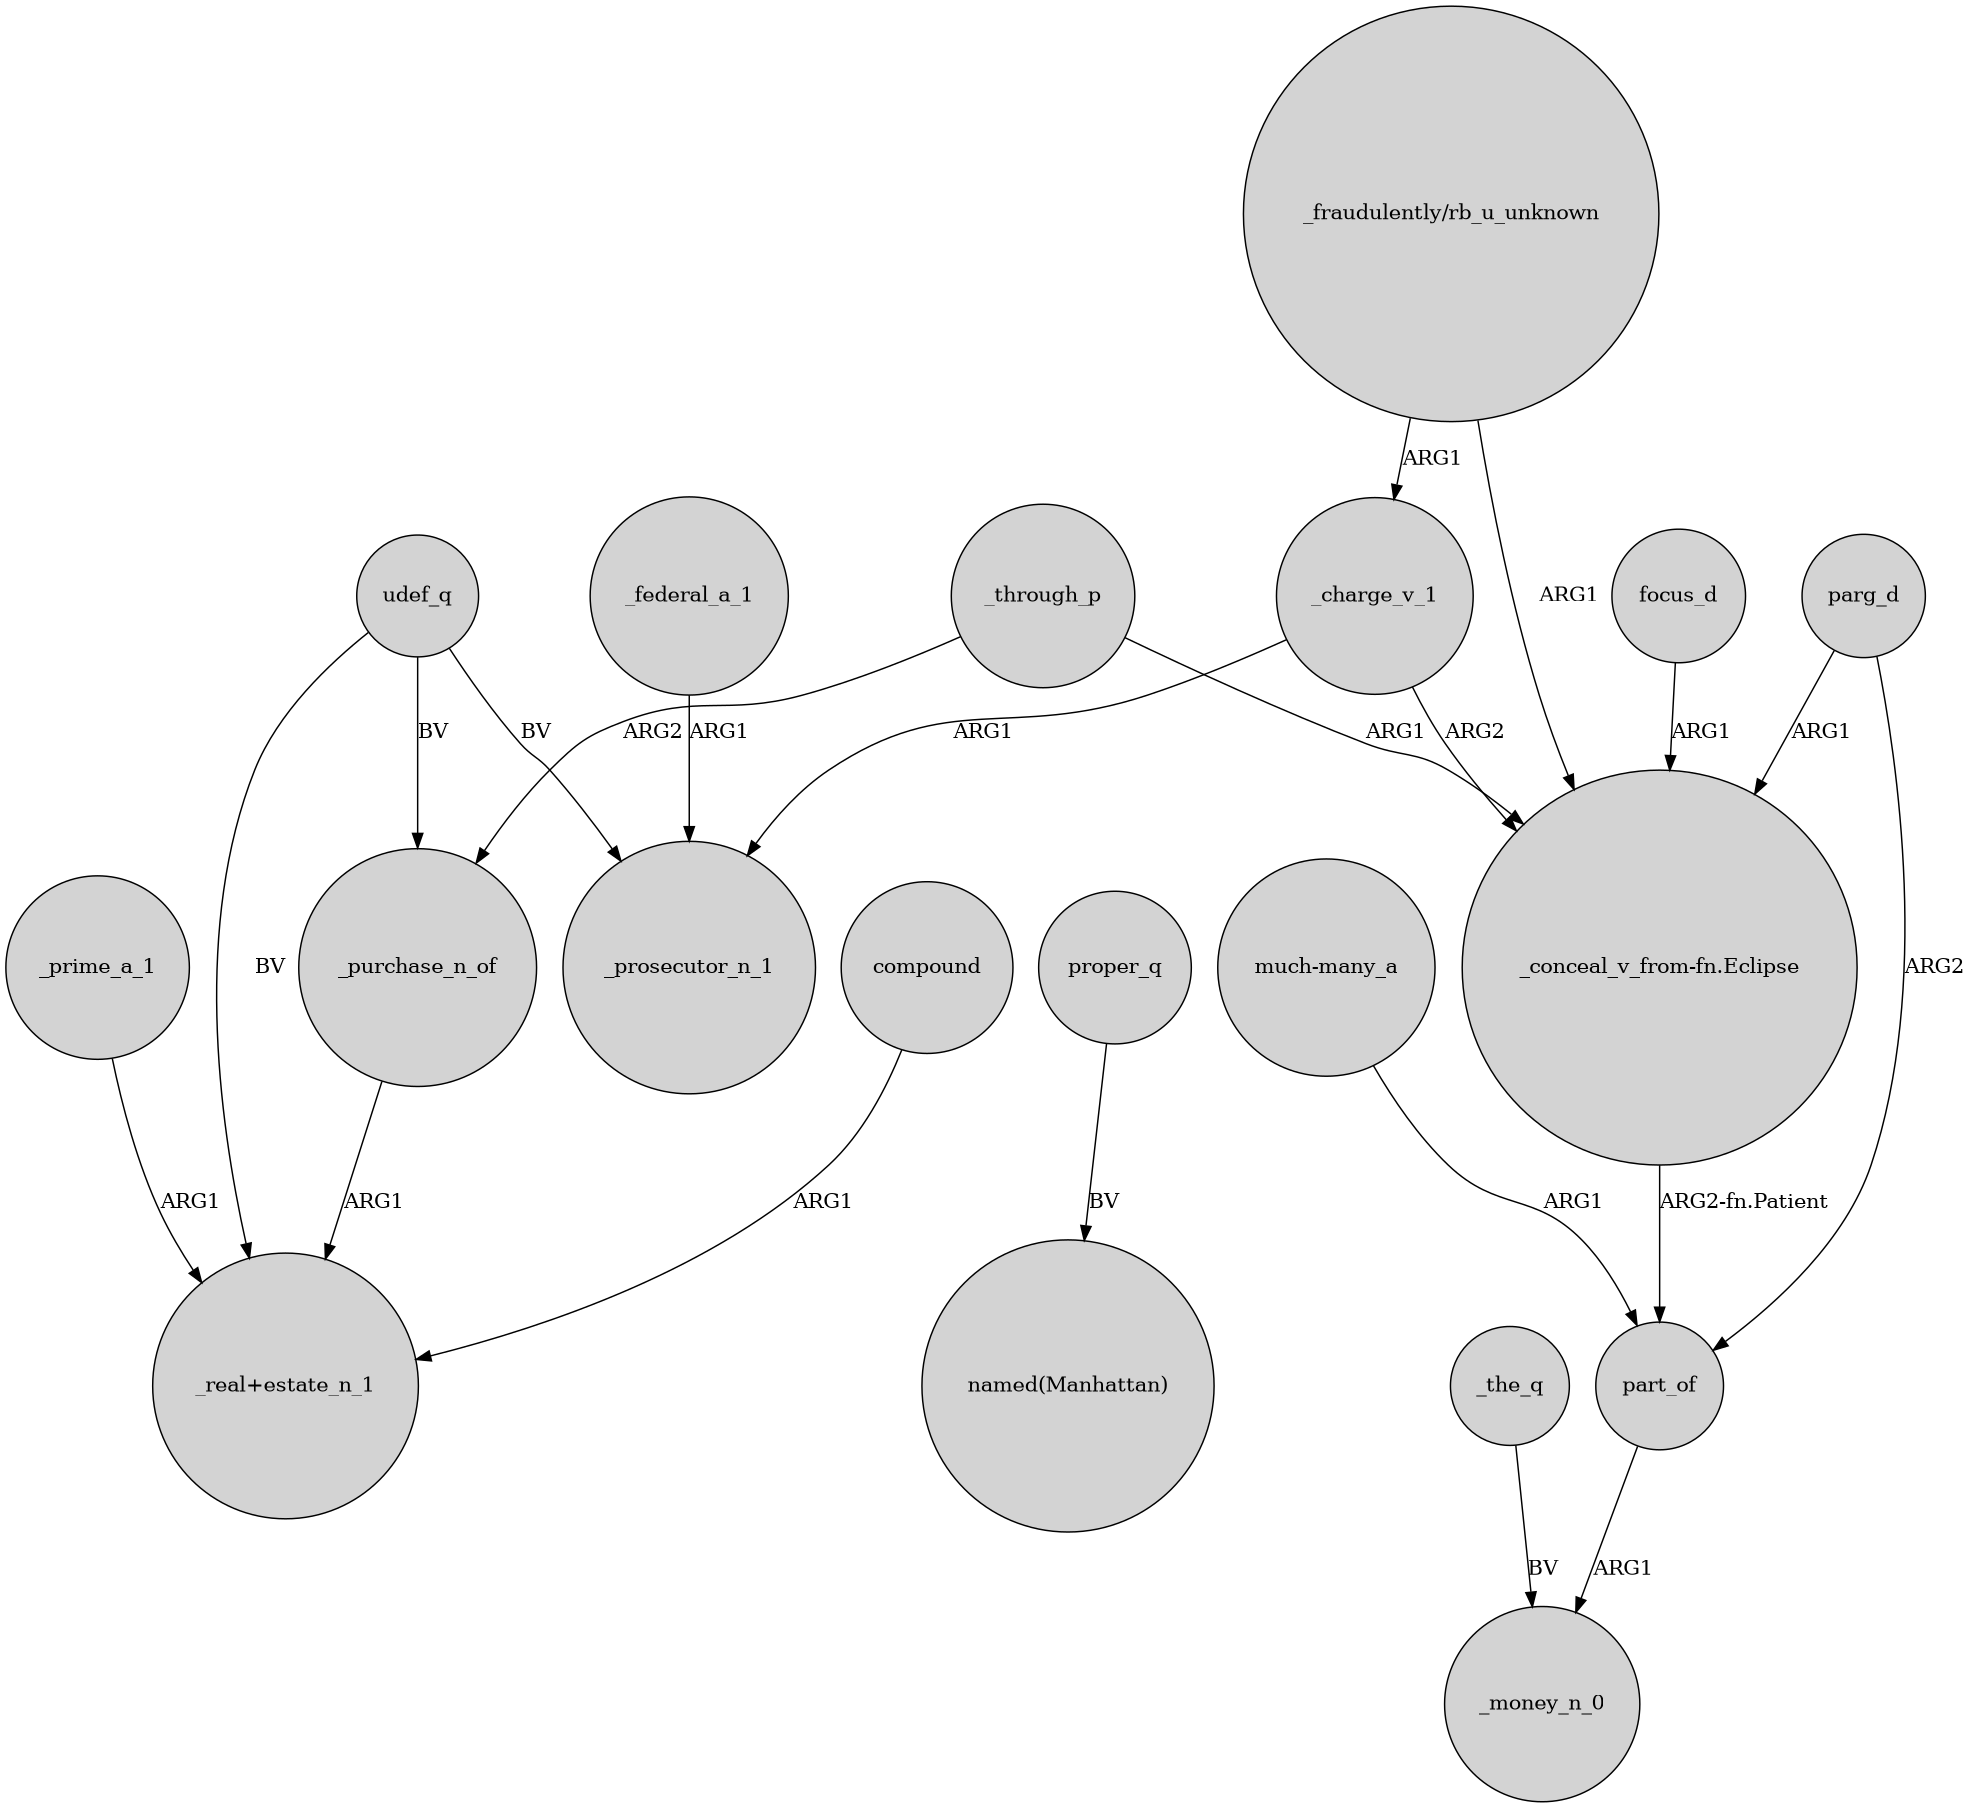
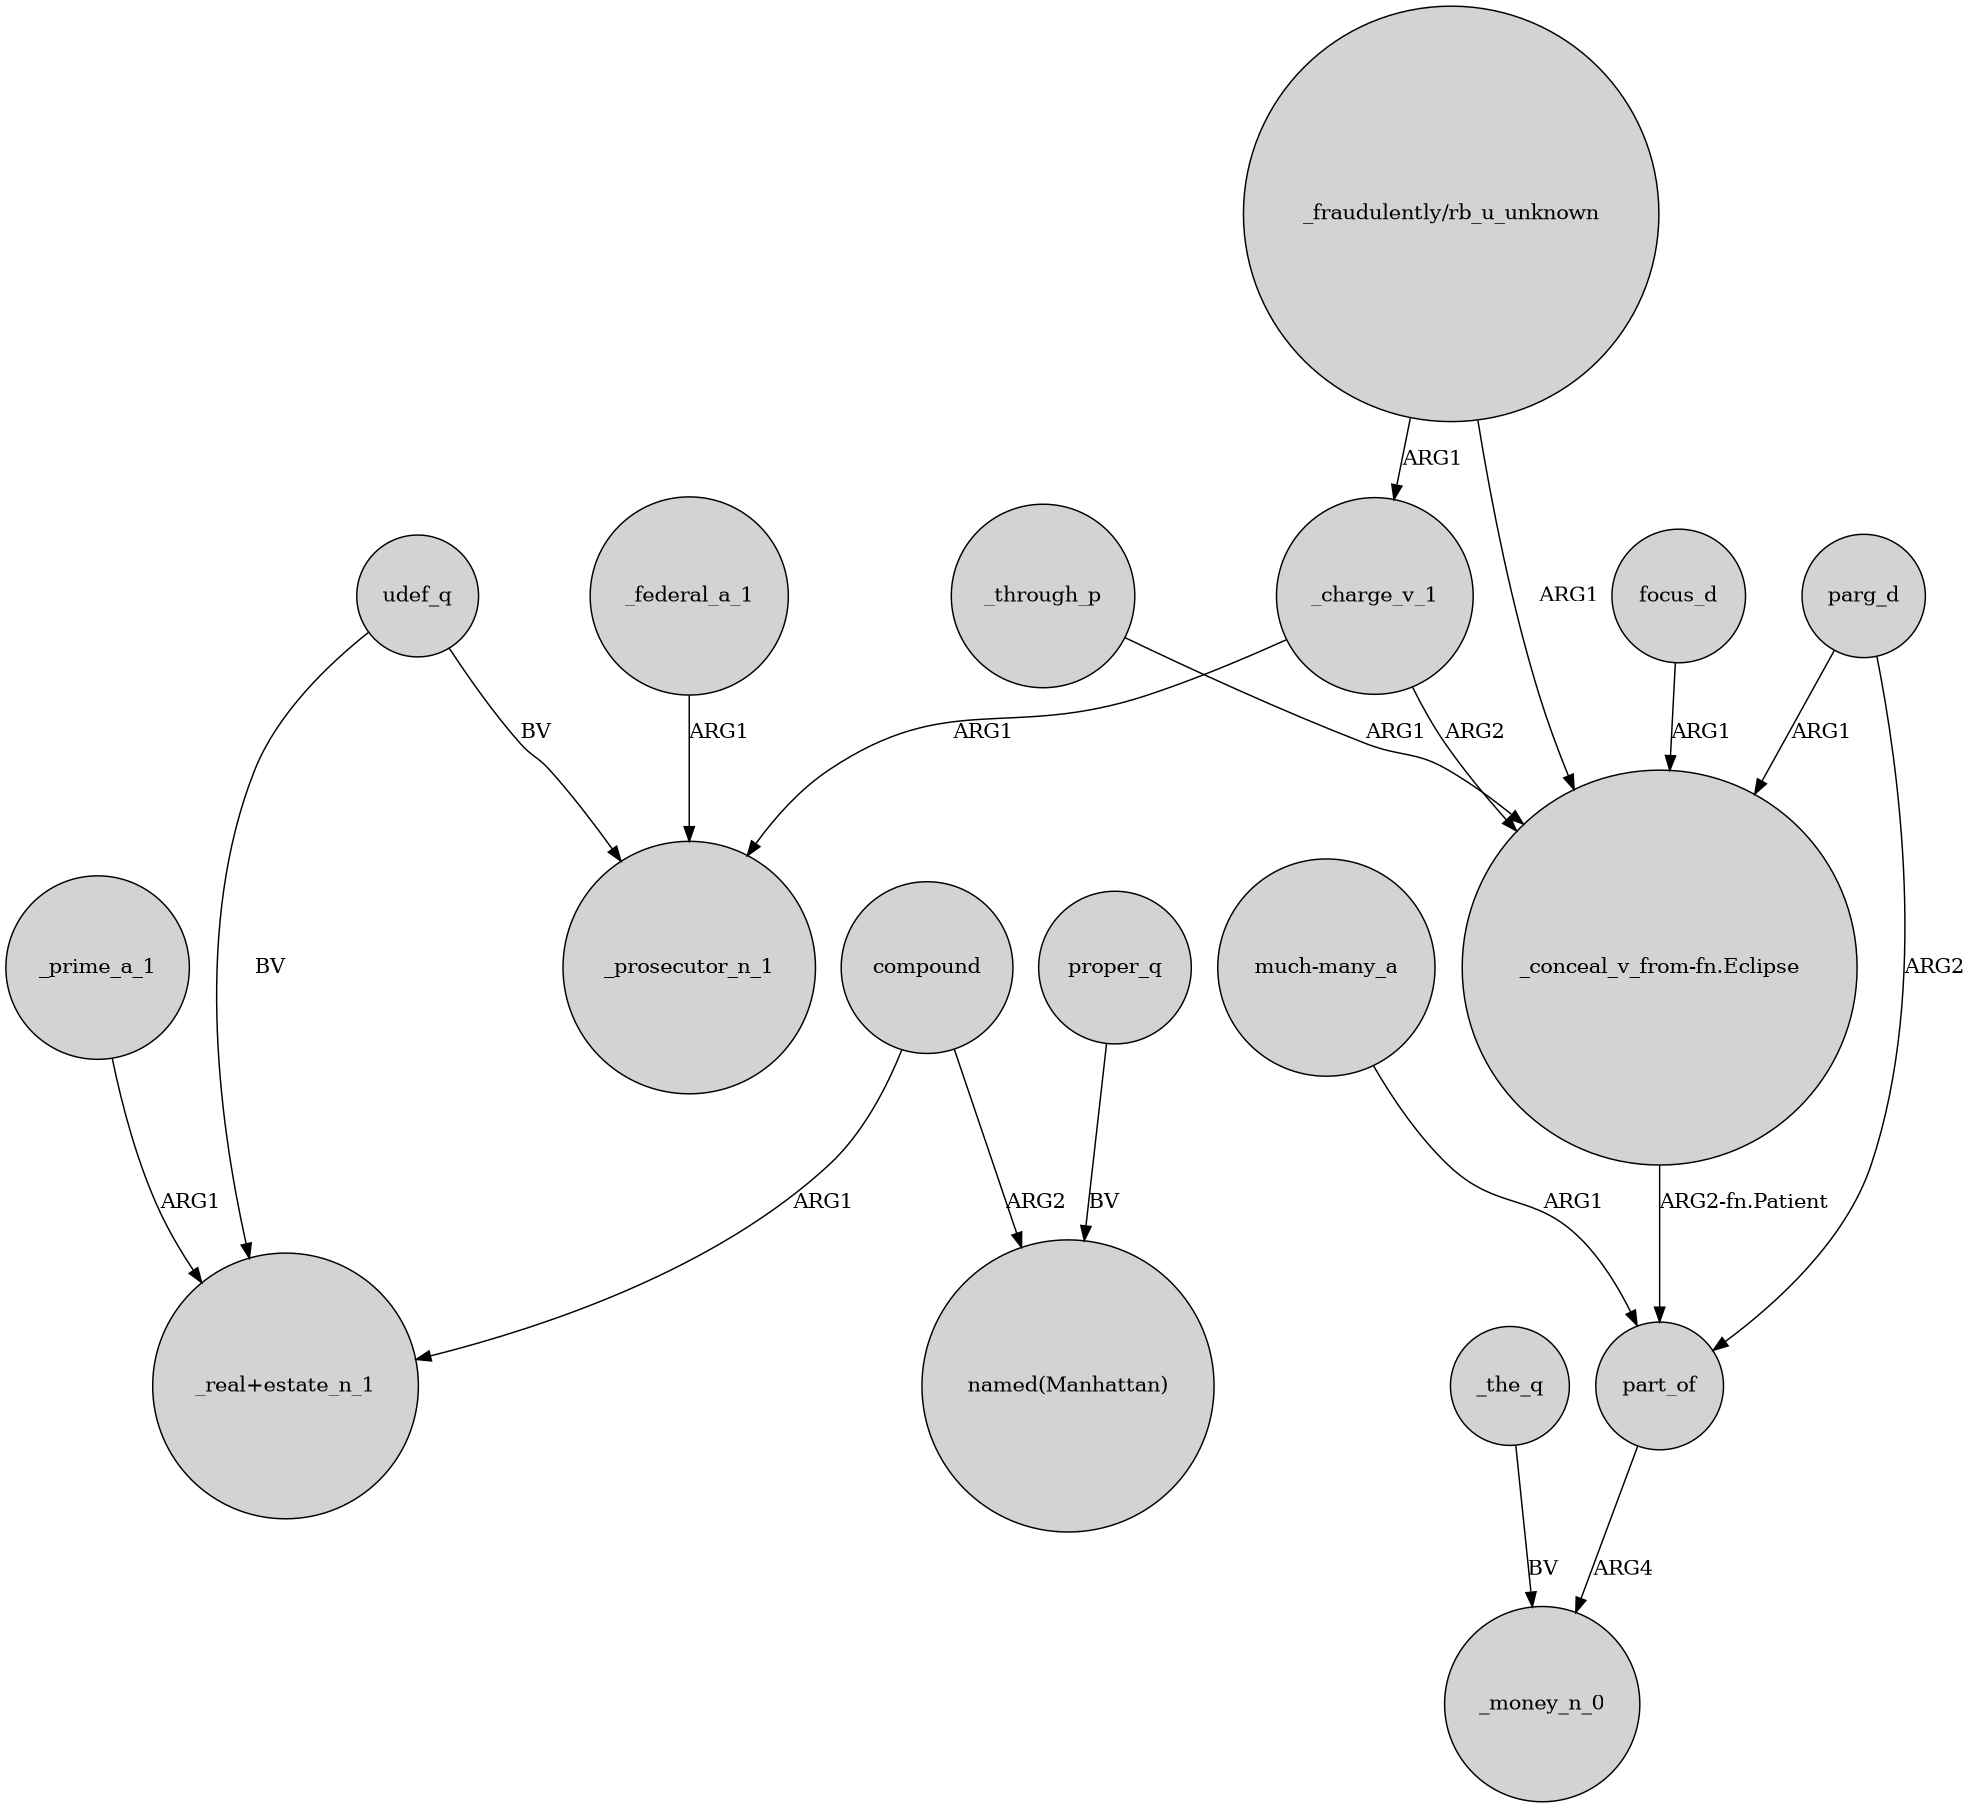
(418, 968) -> none
none -> (986, 1141)
(1624, 1569) -> (1624, 1569)
